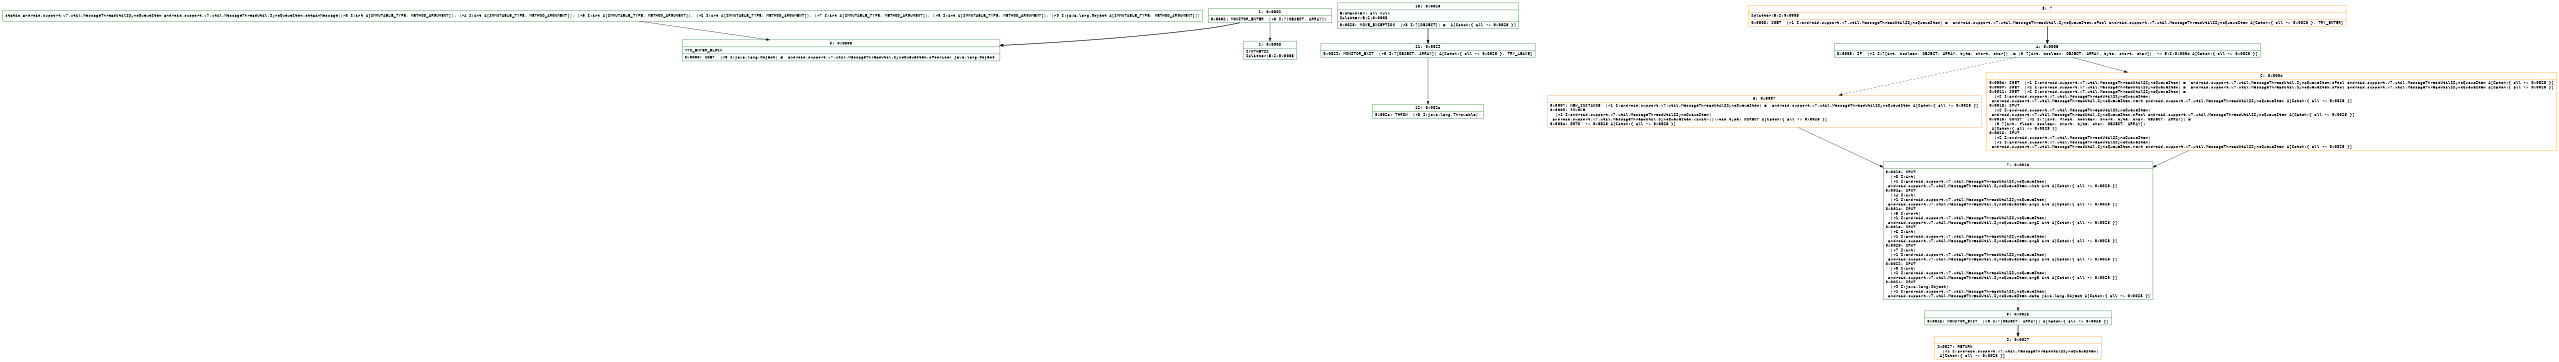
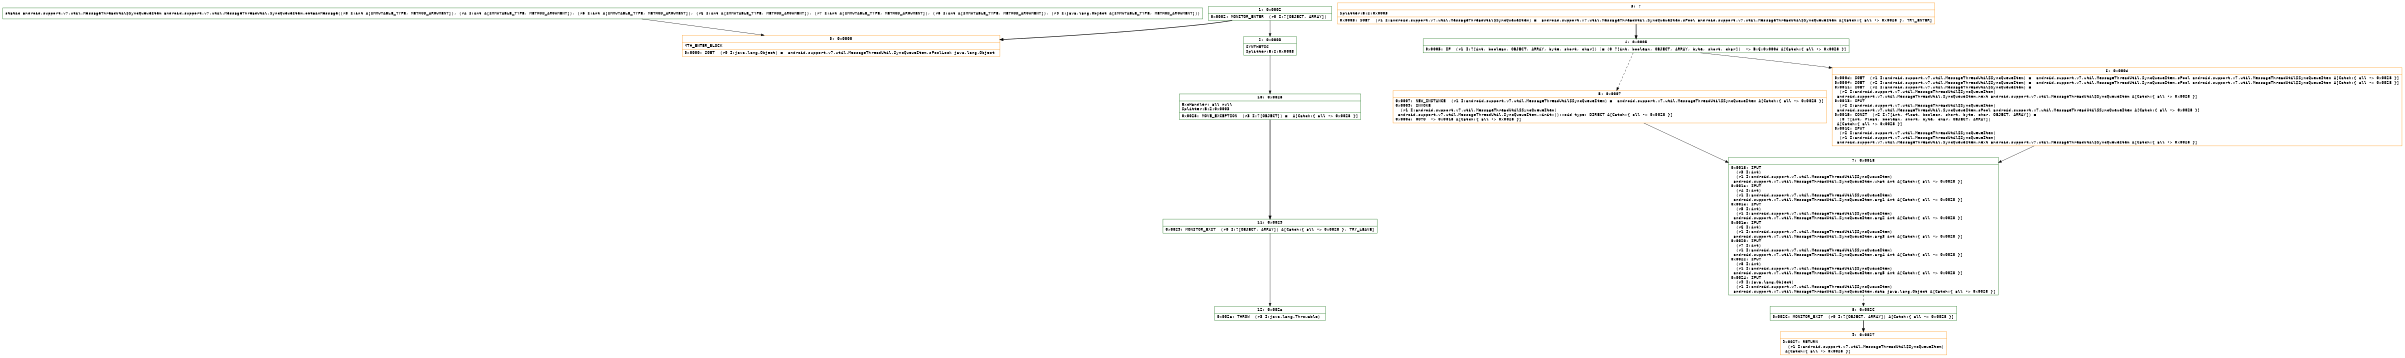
(841, 50) -> (841, 46)
none -> (1270, 73)
(1903, 213) -> (1746, 209)
